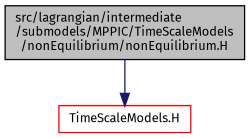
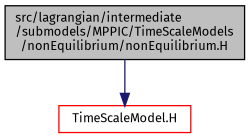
(125, 119) -> (125, 119)
